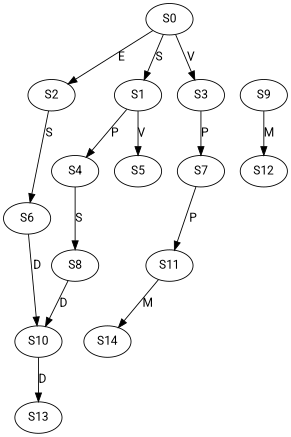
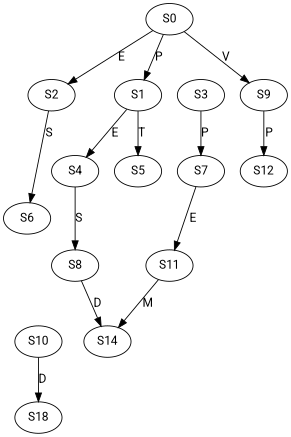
(184, 53) -> (213, 55)
(159, 57) -> (159, 57)
(115, 133) -> (115, 133)
(142, 133) -> (142, 133)
(270, 133) -> (270, 133)
(194, 218) -> (194, 218)
(32, 276) -> none
(59, 300) -> (89, 299)
(38, 418) -> (38, 418)
